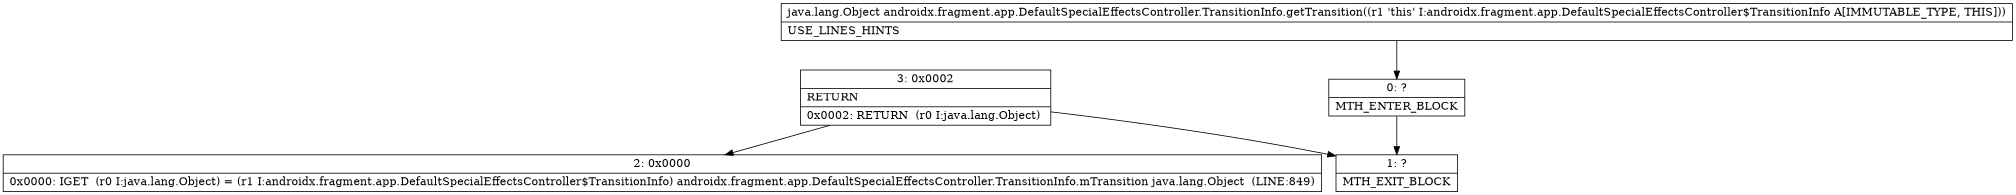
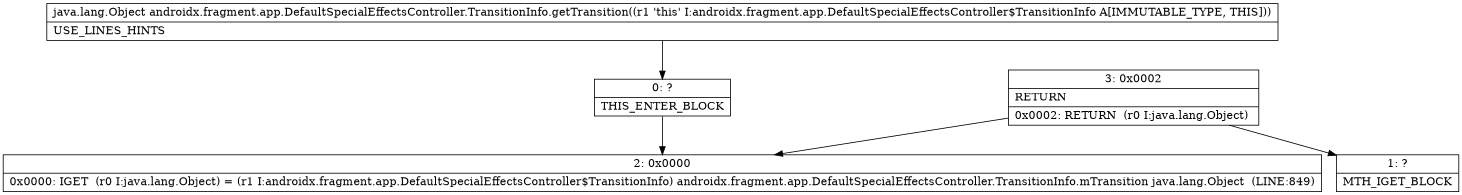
(1397, 106) -> (662, 106)
(1397, 131) -> (662, 131)
(1397, 182) -> (1398, 182)
